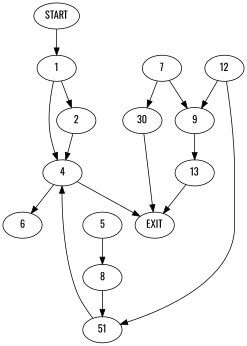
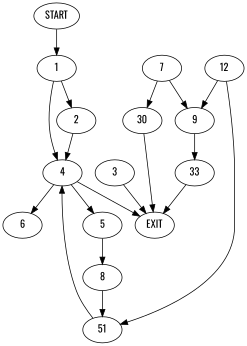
none -> (115, 173)
(195, 173) -> (195, 173)
none -> (80, 196)
